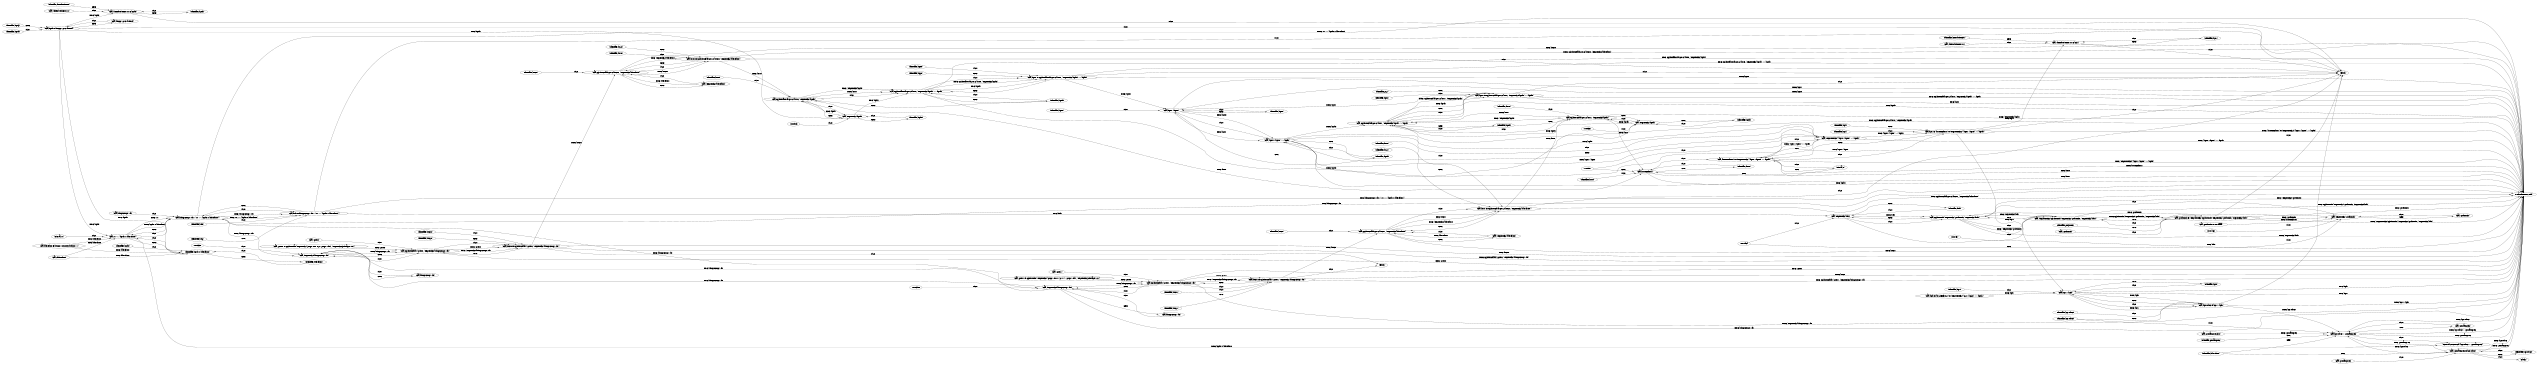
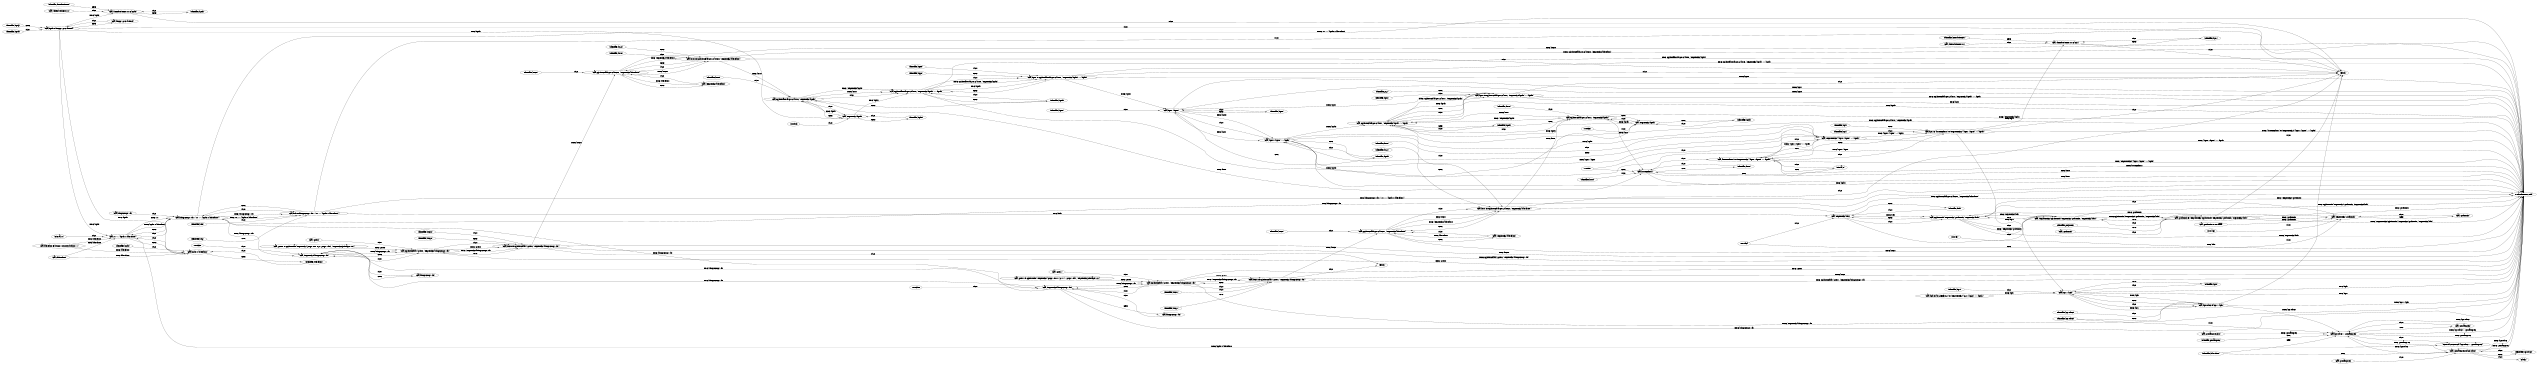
(2289, 220) -> (2289, 220)
(197, 252) -> (197, 252)
